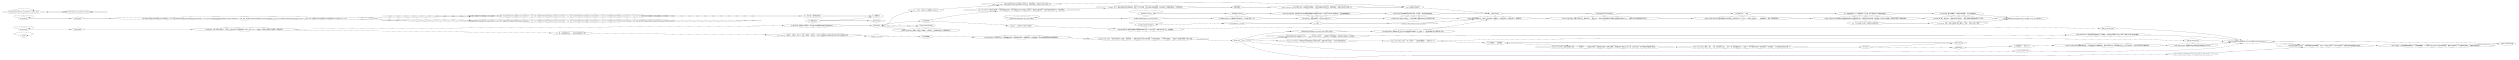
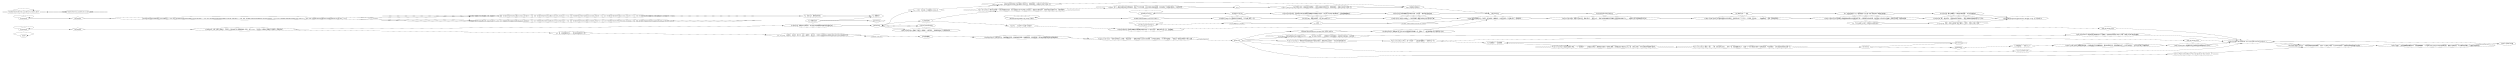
(1237, 7) -> (1237, 7)
